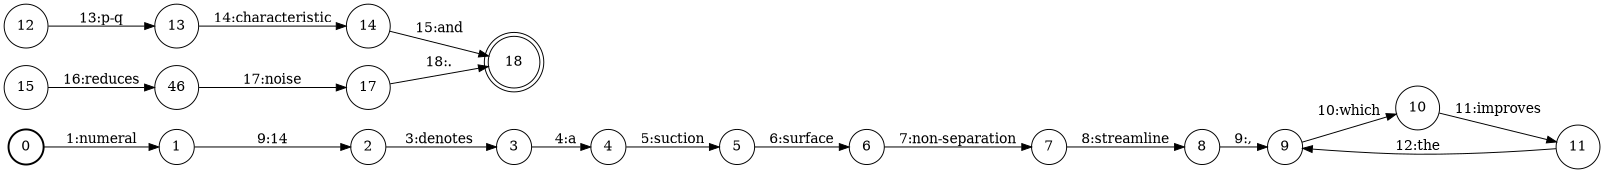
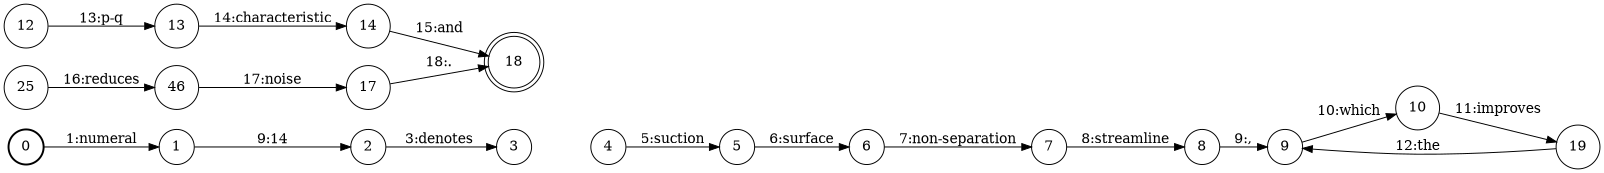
(26, 88) -> (26, 88)
(556, 147) -> none
(1578, 147) -> (1578, 147)
